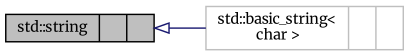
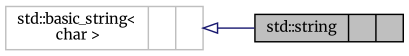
(187, 28) -> (236, 28)
